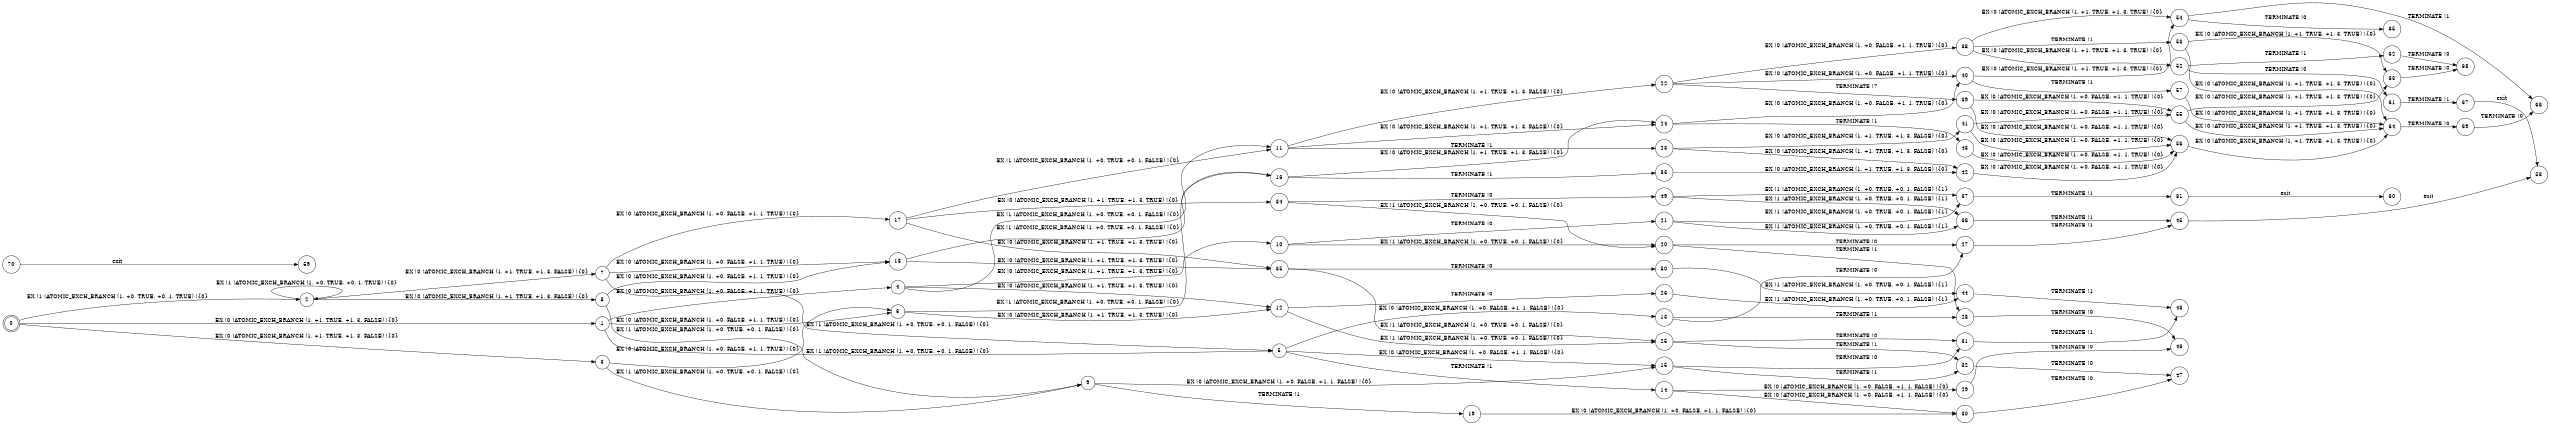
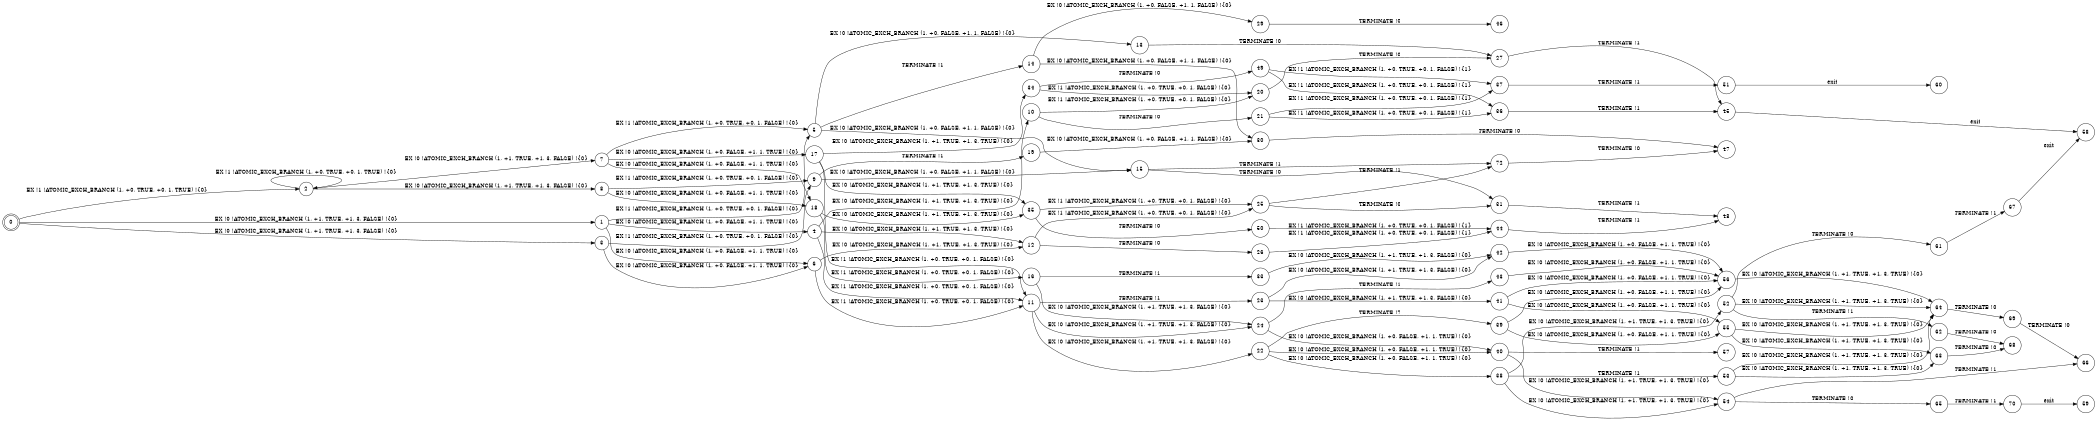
(2276, 123) -> (1831, 306)
(2180, 197) -> (1726, 85)
(1144, 308) -> (905, 327)
(1965, 317) -> none
(1965, 366) -> (1500, 163)
none -> (1974, 404)
